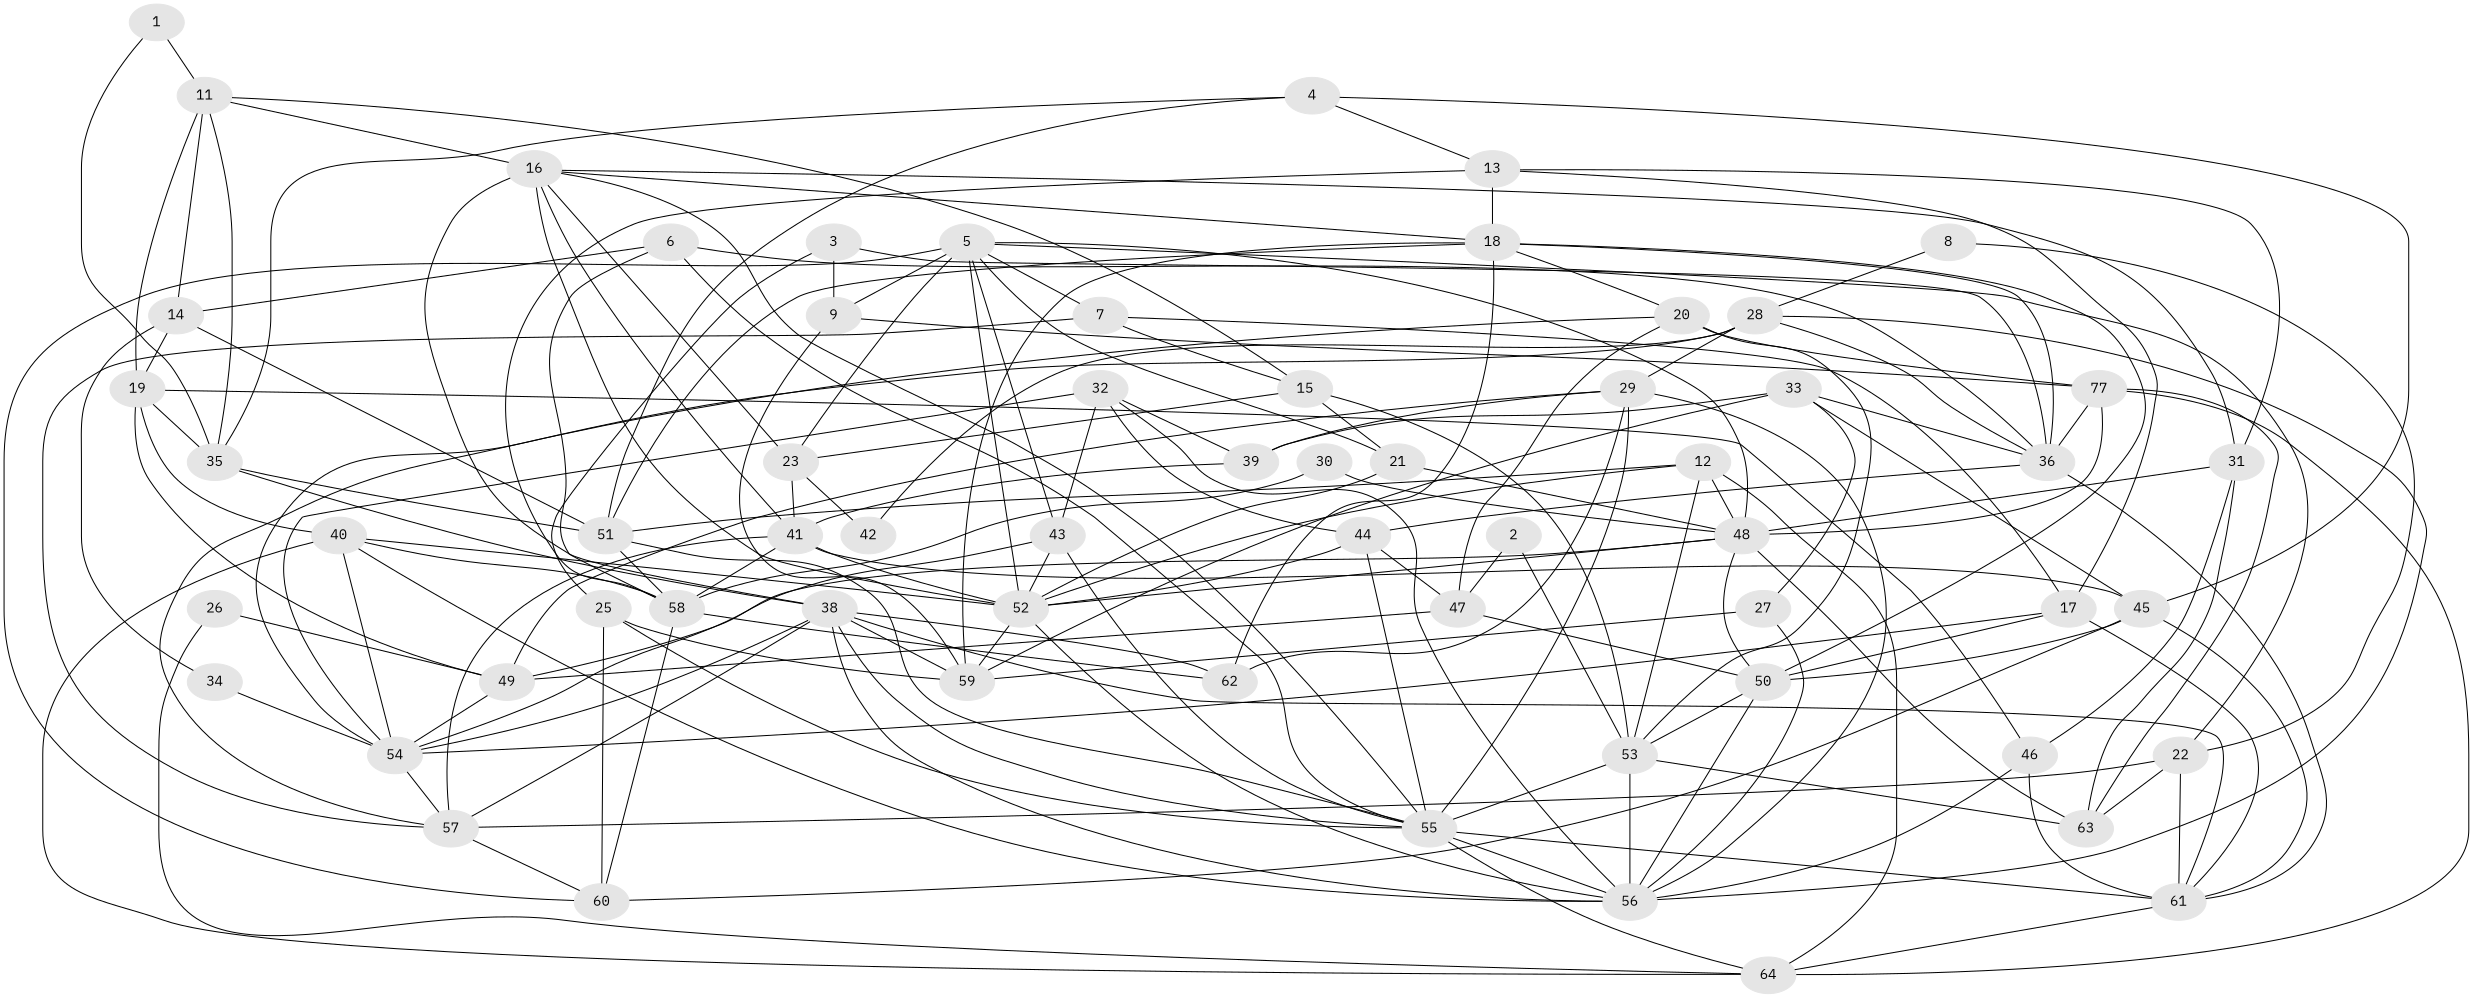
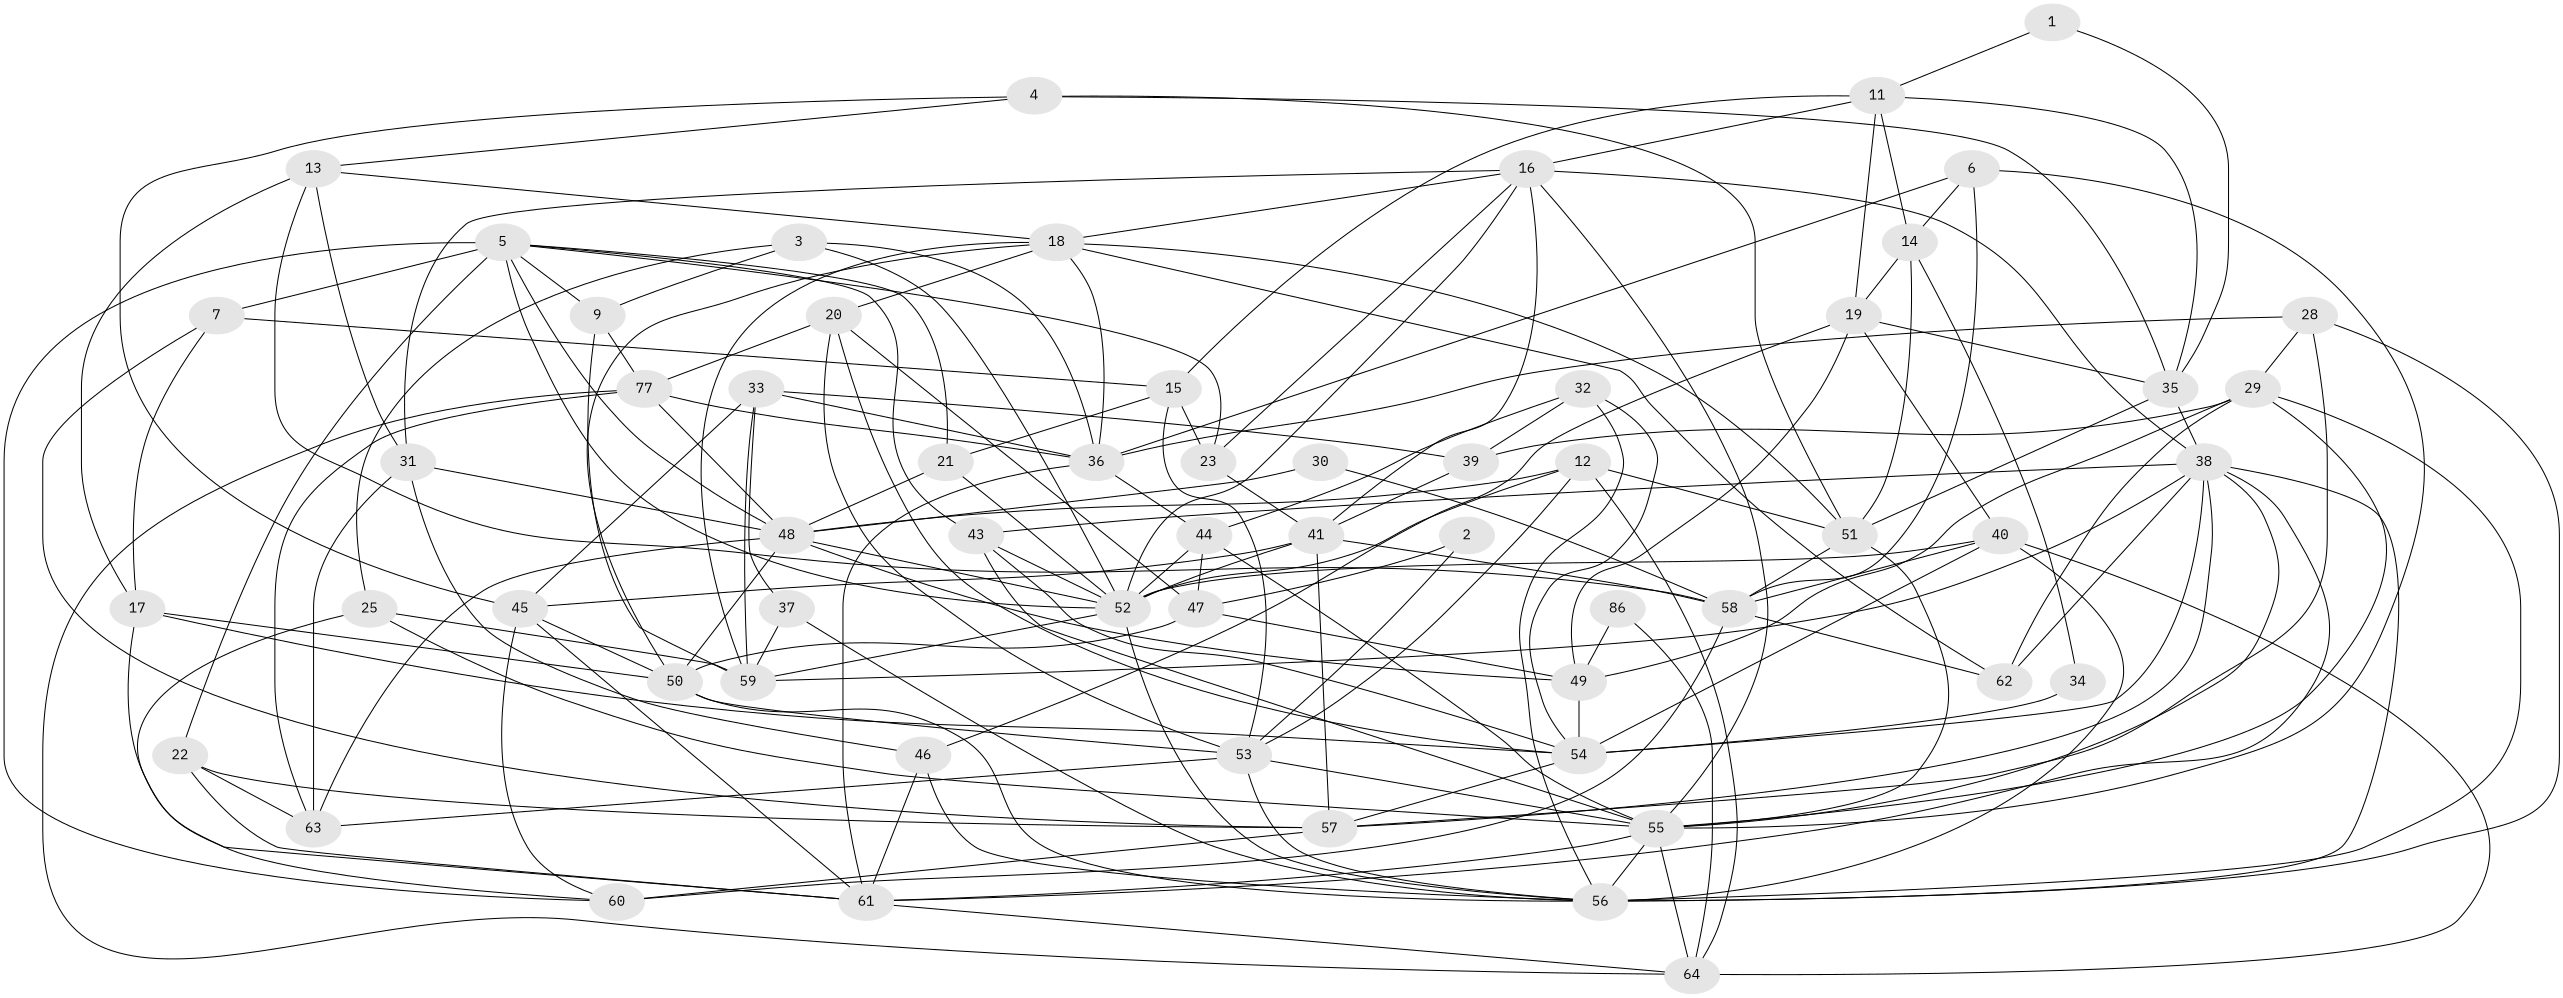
(1949, 242) -> none
none -> (1001, 388)
(1079, 462) -> (1589, 491)
(868, 535) -> none
(215, 609) -> (1618, 609)
(1763, 609) -> (787, 609)
